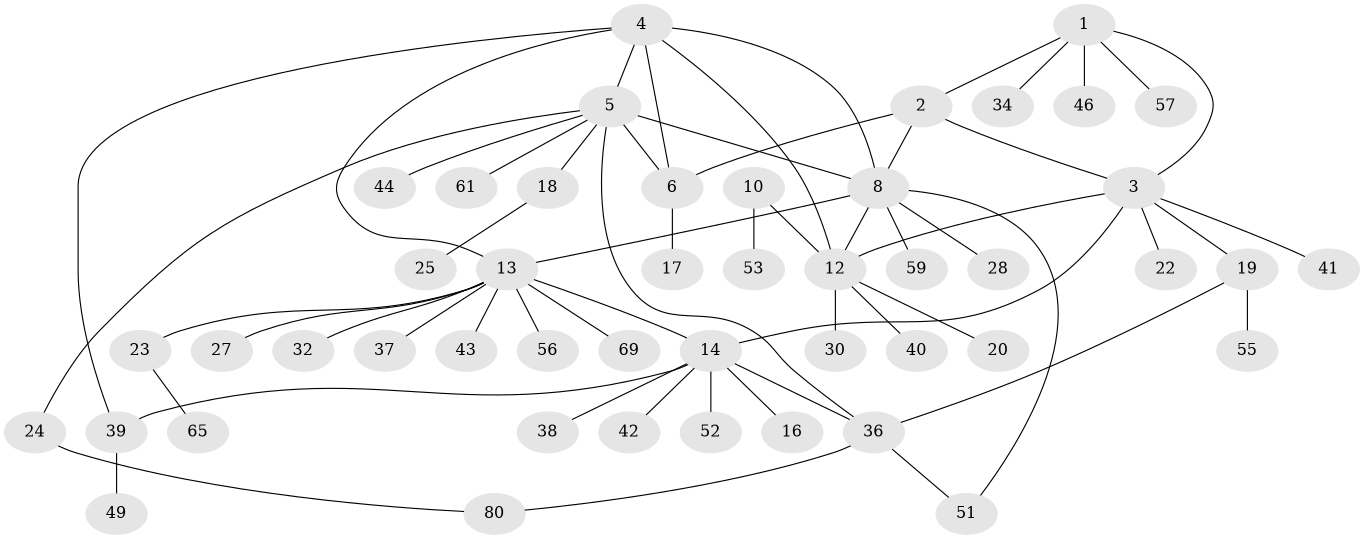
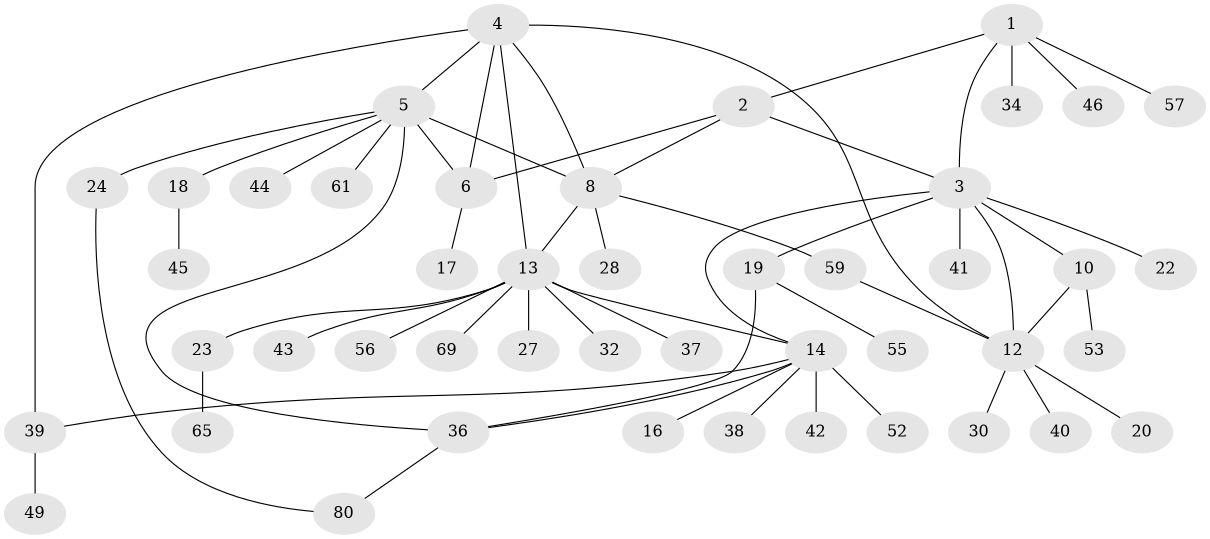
(857, 229) -> (924, 310)
none -> (1022, 229)
(426, 269) -> (179, 269)
(967, 514) -> none
